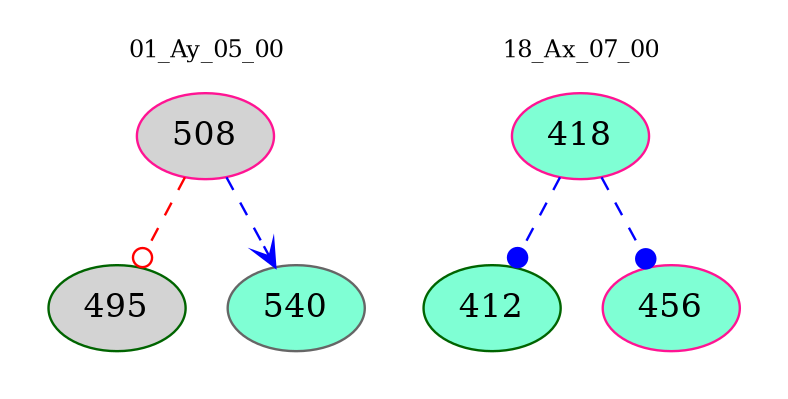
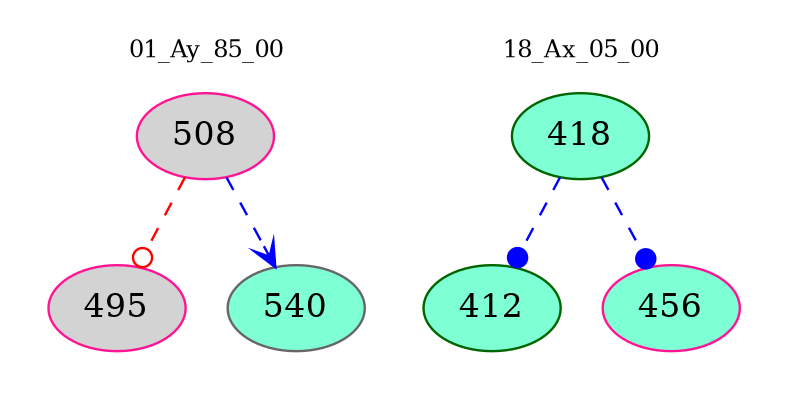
(207, 51) -> (207, 51)
(582, 51) -> (582, 51)
(580, 136) -> (580, 136)
(117, 308) -> (117, 308)
